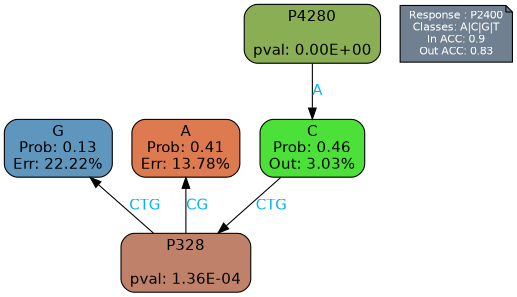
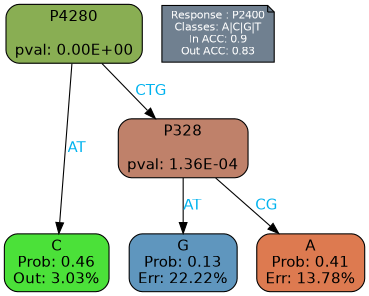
(318, 91) -> (77, 148)
(254, 202) -> (125, 87)
(145, 206) -> (192, 206)
